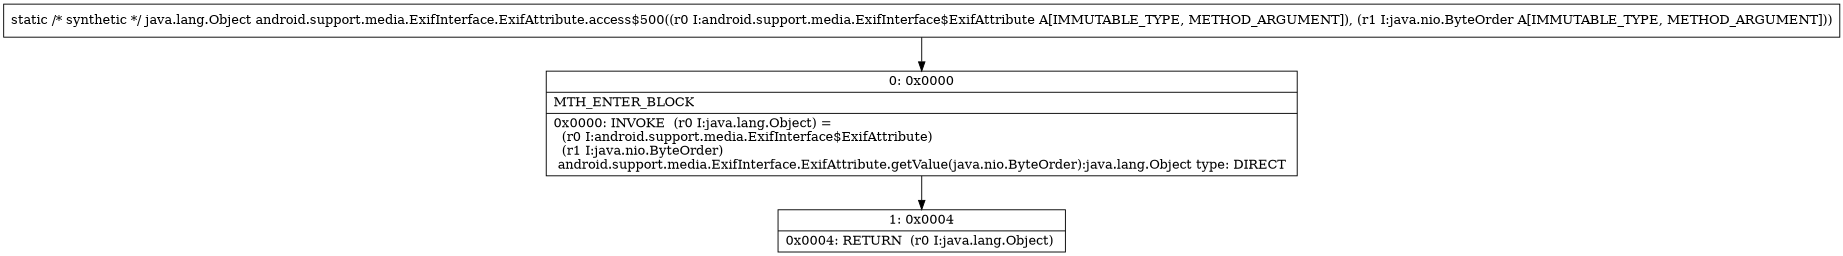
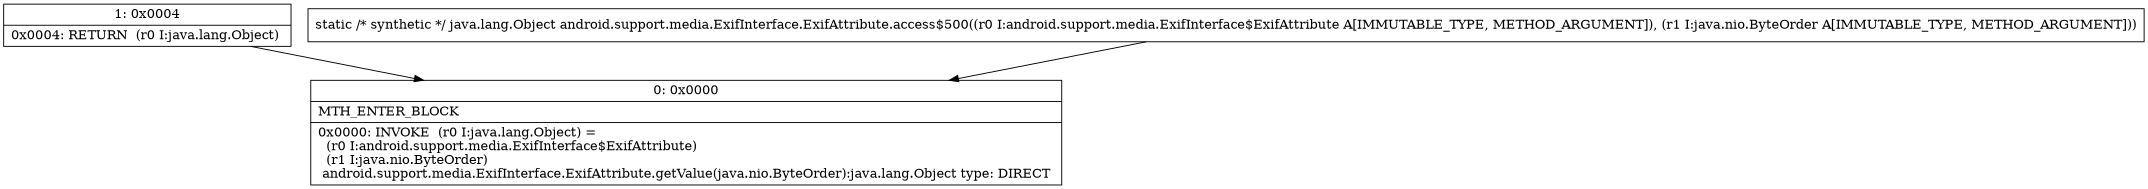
(922, 188) -> (332, 62)
